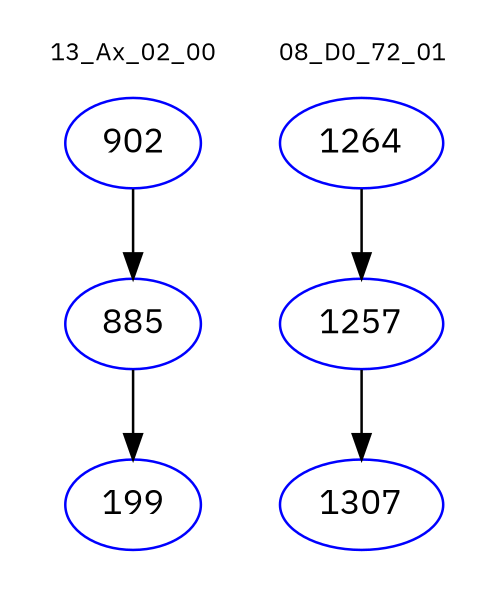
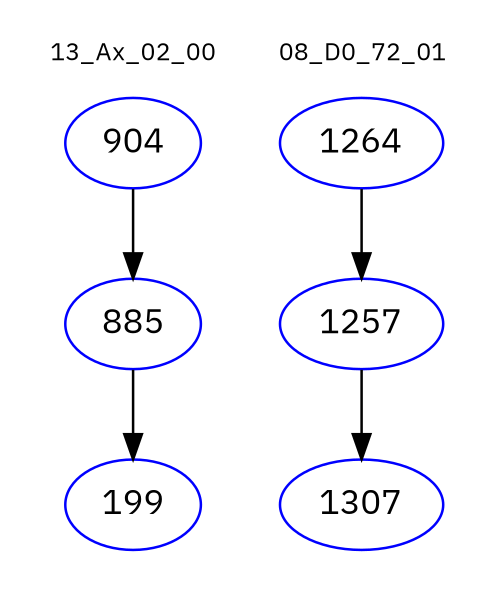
(133, 143) -> (133, 143)
